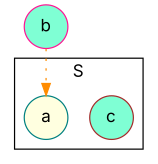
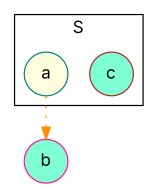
(46, 66) -> (46, 113)
